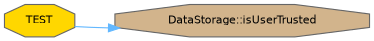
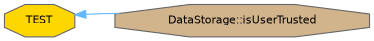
(91, 27) -> (103, 14)
